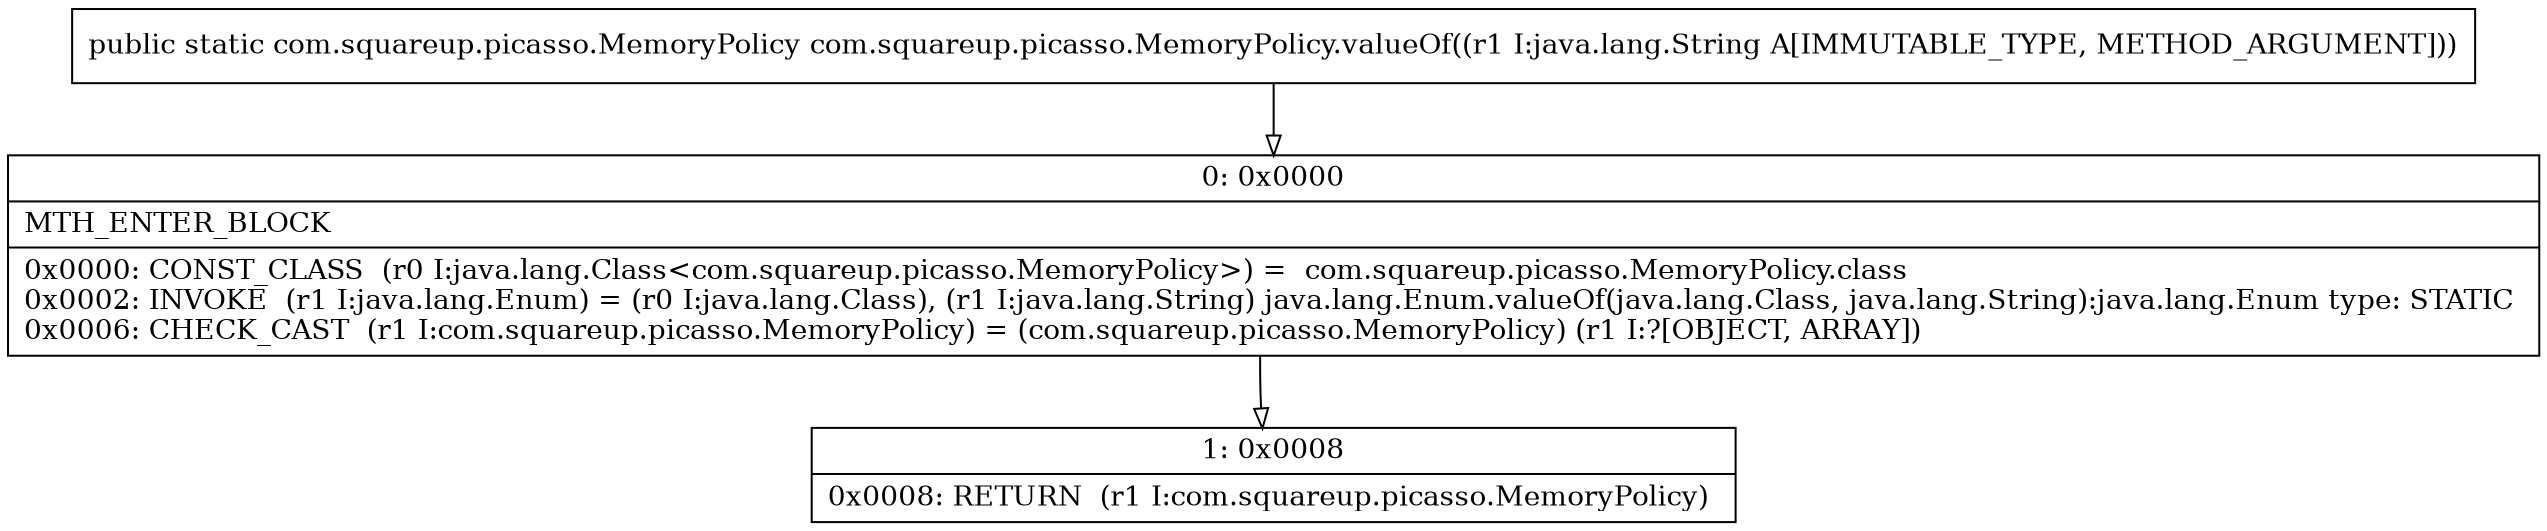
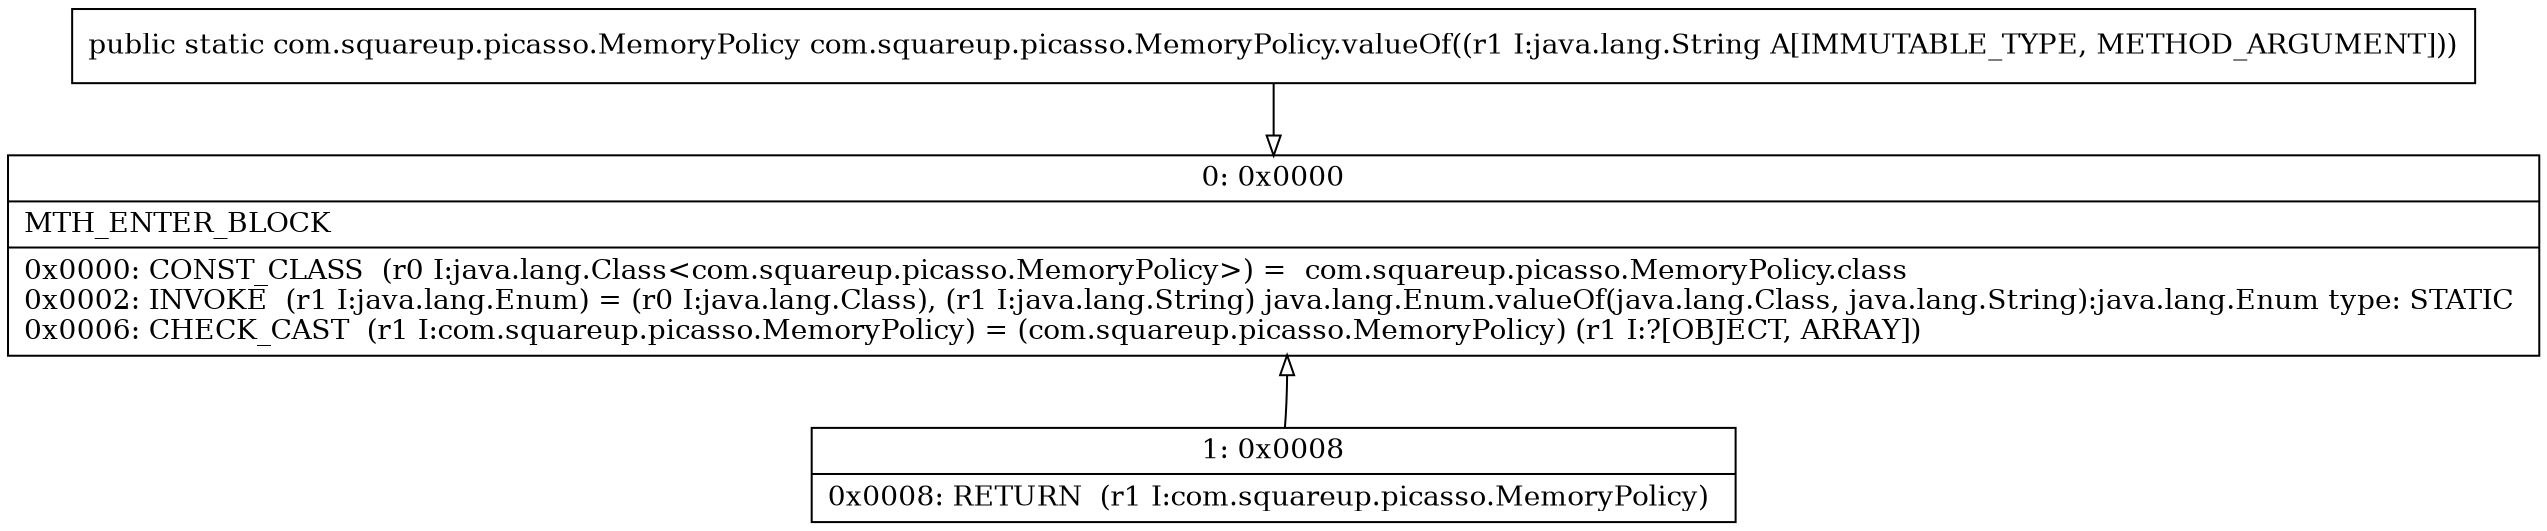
(1260, 382) -> (1286, 402)
